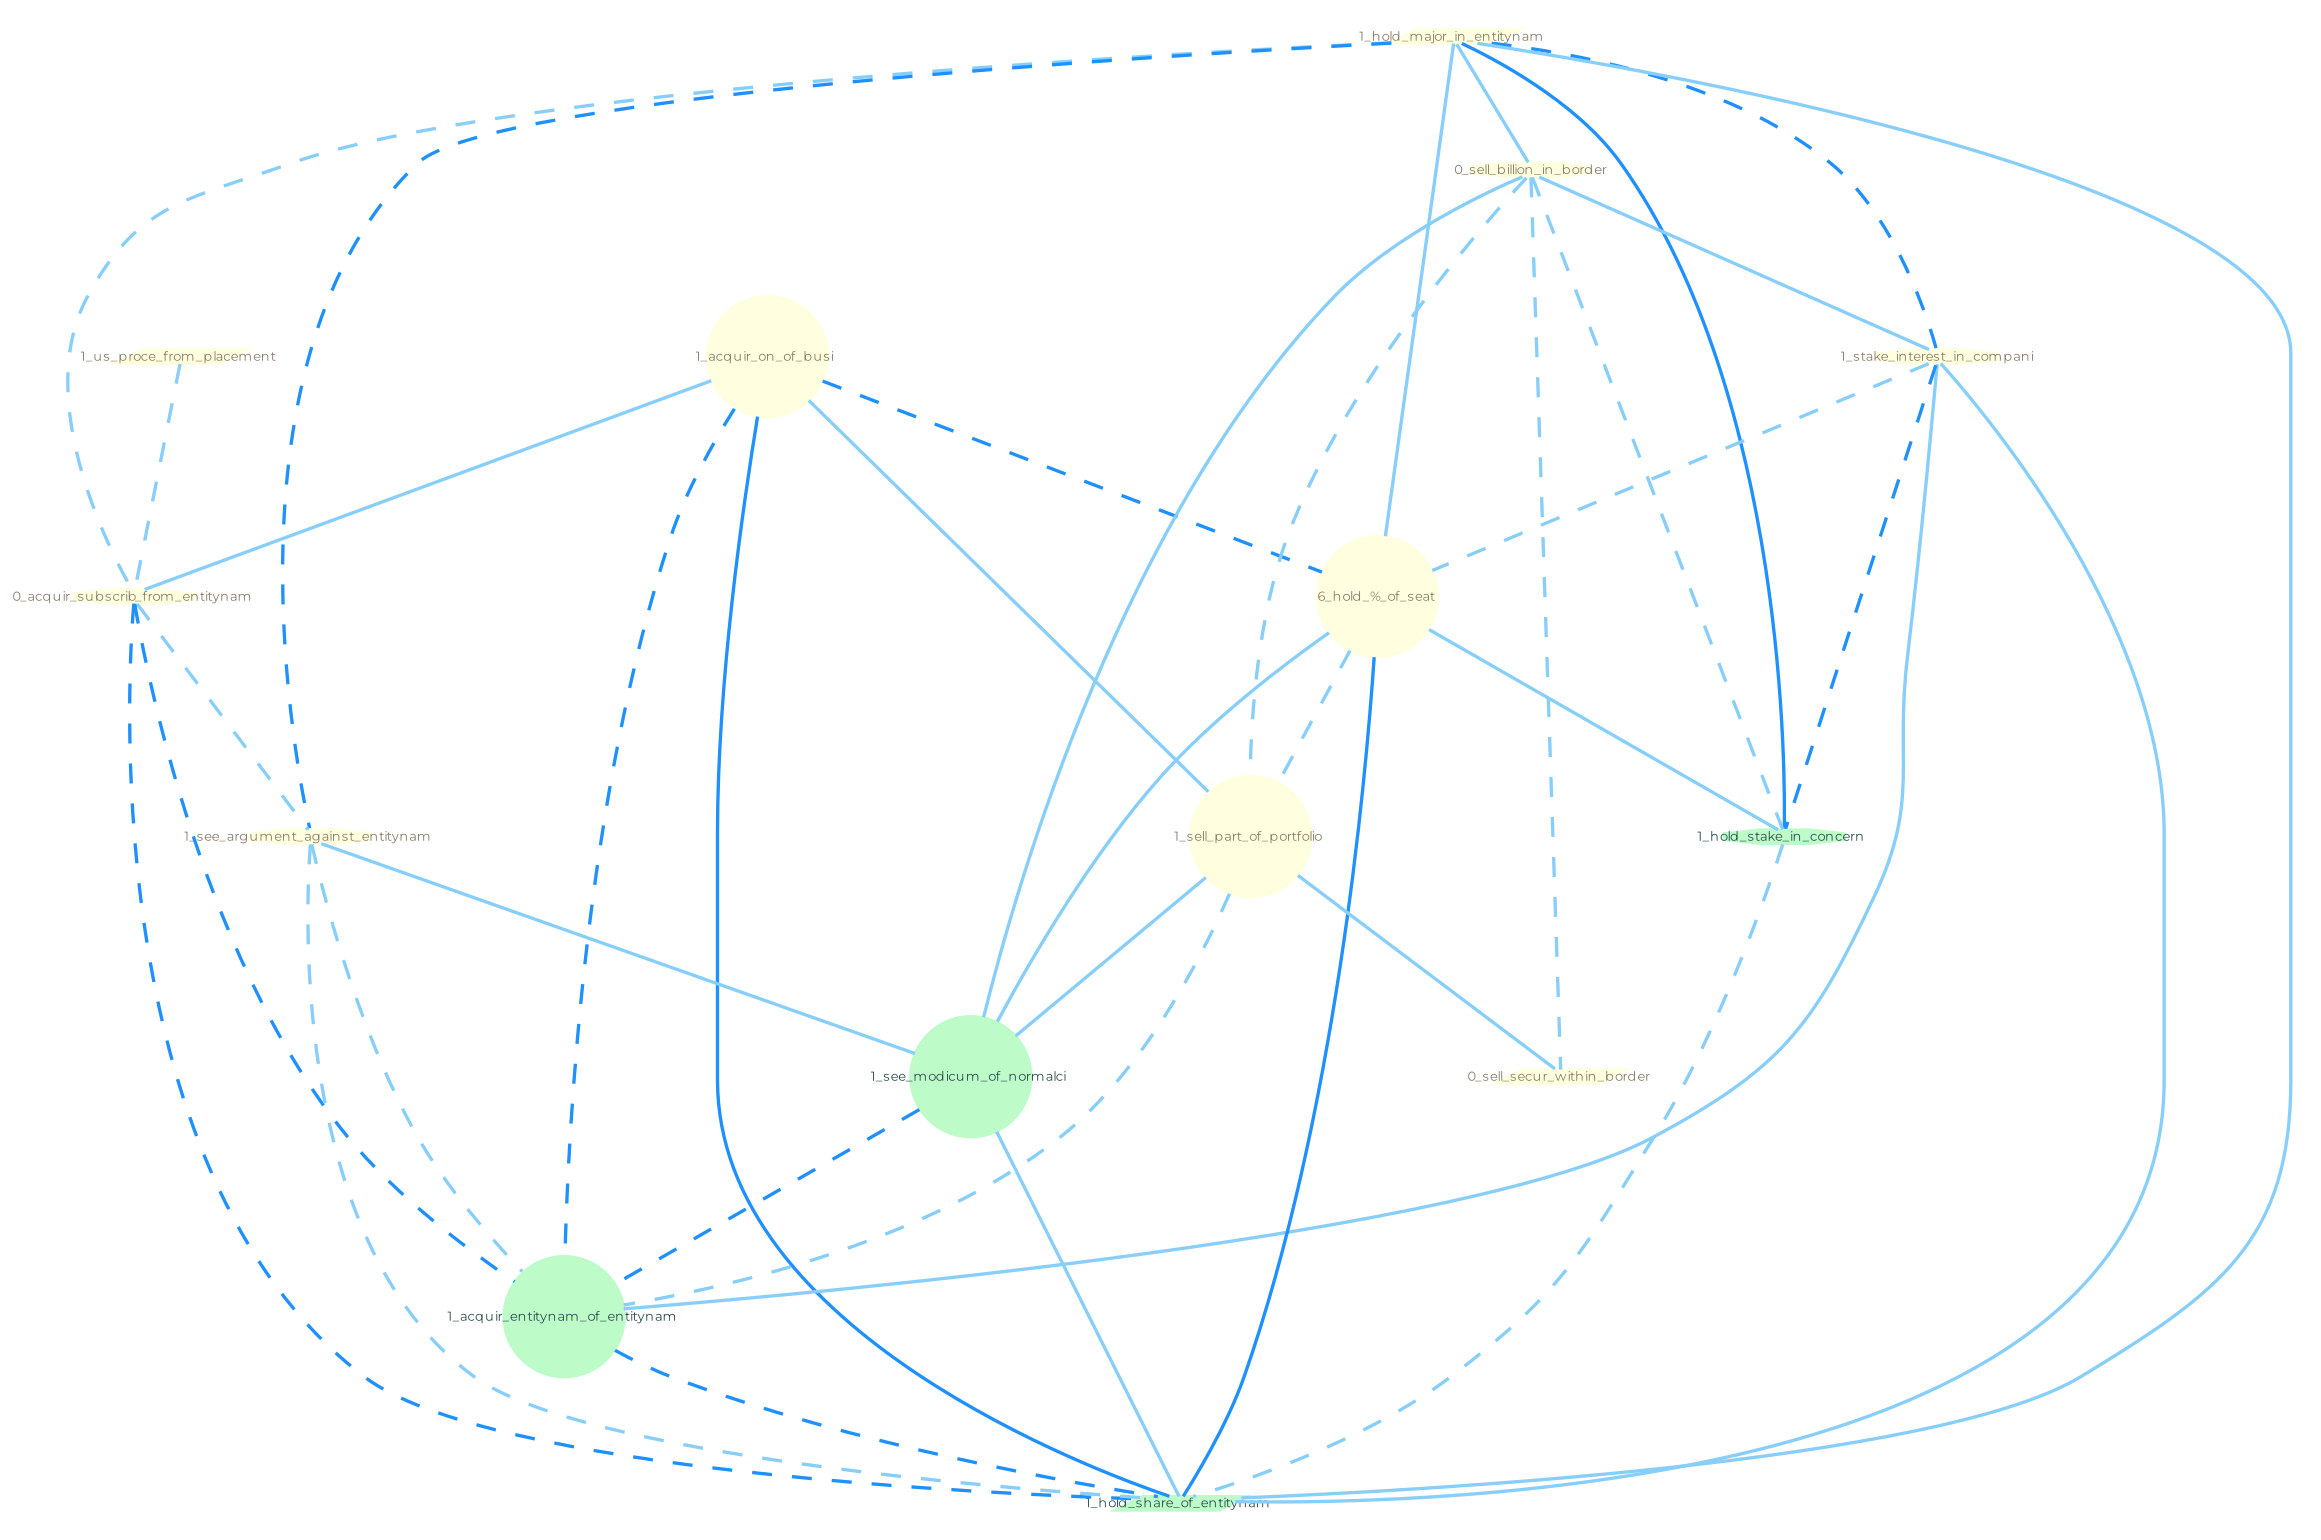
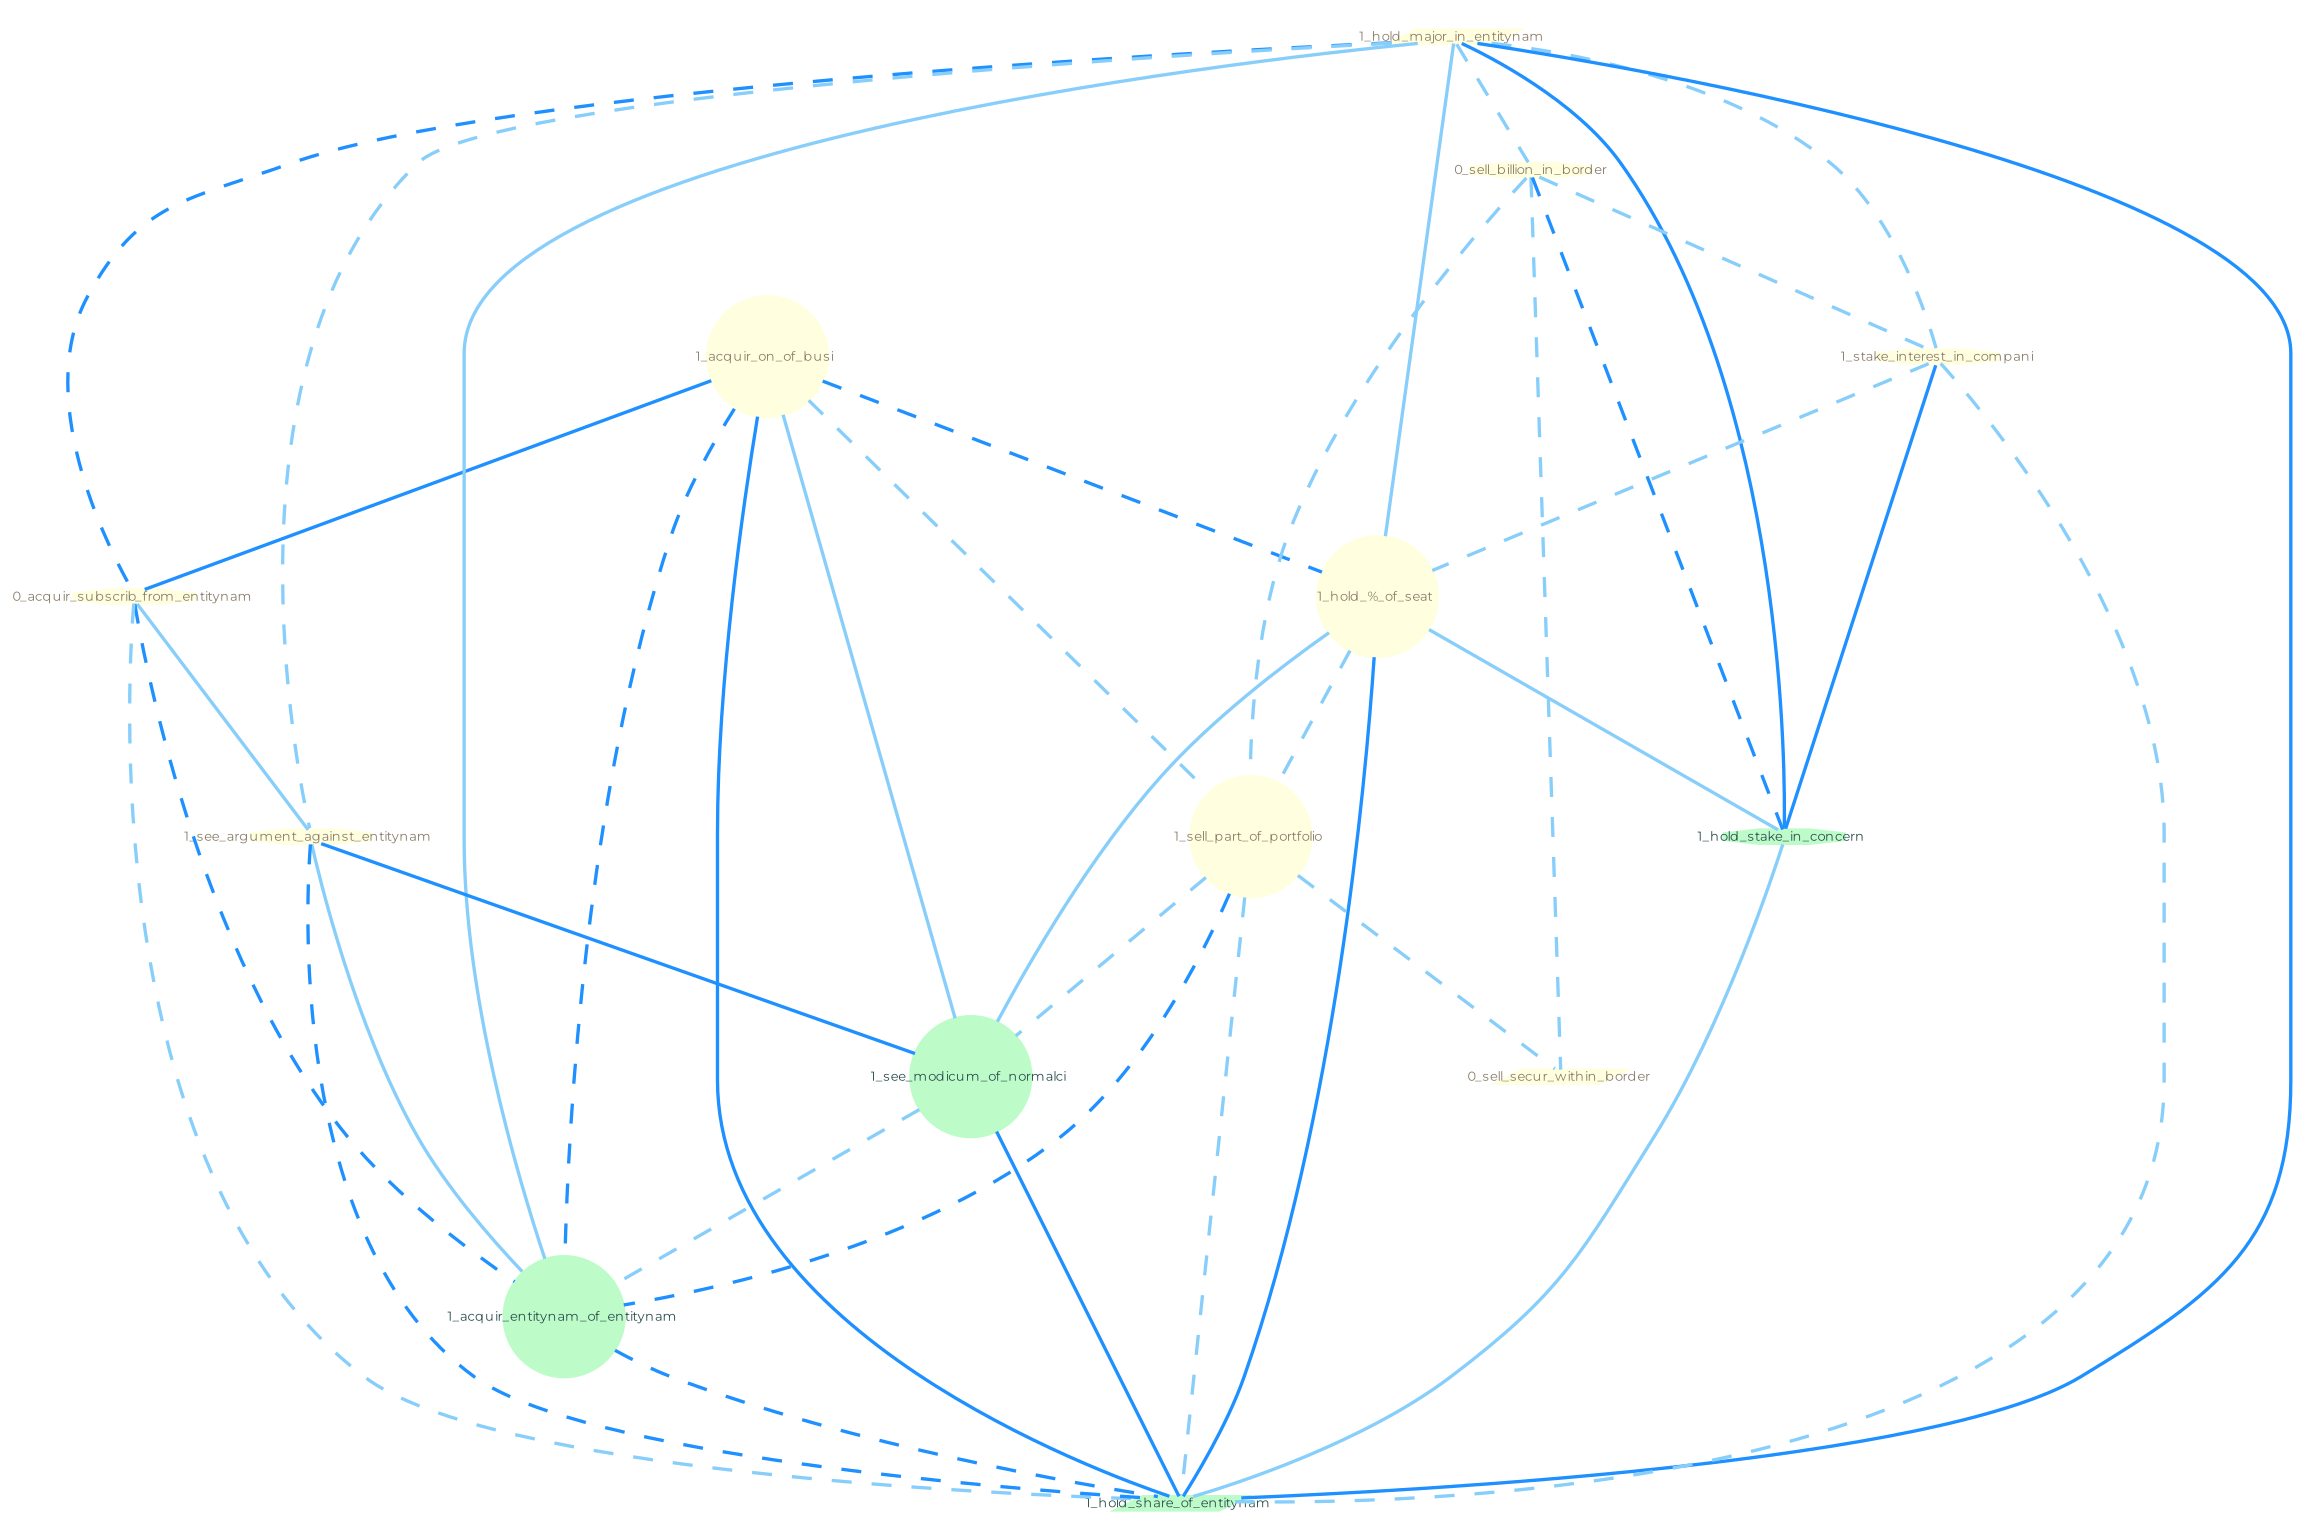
(1492, 103) -> (1492, 103)
(1769, 123) -> (1769, 123)
(437, 129) -> (437, 129)
(433, 156) -> (433, 156)
(1734, 263) -> (1734, 263)
(181, 357) -> none
(428, 485) -> (428, 485)
(1658, 504) -> (1658, 504)
(1166, 535) -> (869, 717)
(1009, 596) -> (1009, 596)
(1378, 597) -> (1378, 597)
(1861, 597) -> (1861, 597)
(223, 717) -> (223, 717)
(2291, 886) -> (2291, 886)
(618, 949) -> (618, 949)
(1111, 957) -> (1111, 957)
(1426, 972) -> (1426, 972)
(386, 1074) -> (386, 1074)
(1572, 1169) -> (491, 297)
(988, 1185) -> (988, 1185)
(775, 1192) -> (775, 1192)
none -> (1213, 1196)
(2112, 1240) -> (2112, 1240)
(1577, 1255) -> (1577, 1255)
(1088, 1314) -> (1088, 1314)
(348, 1360) -> (348, 1360)
(521, 1400) -> (521, 1400)
